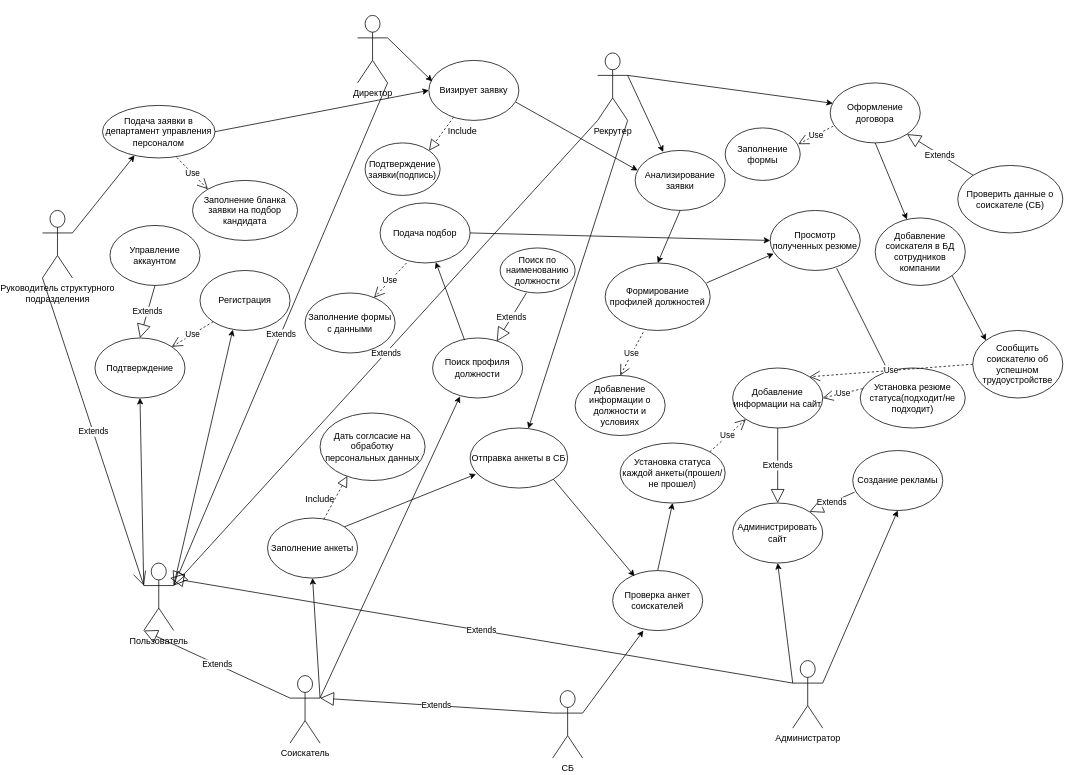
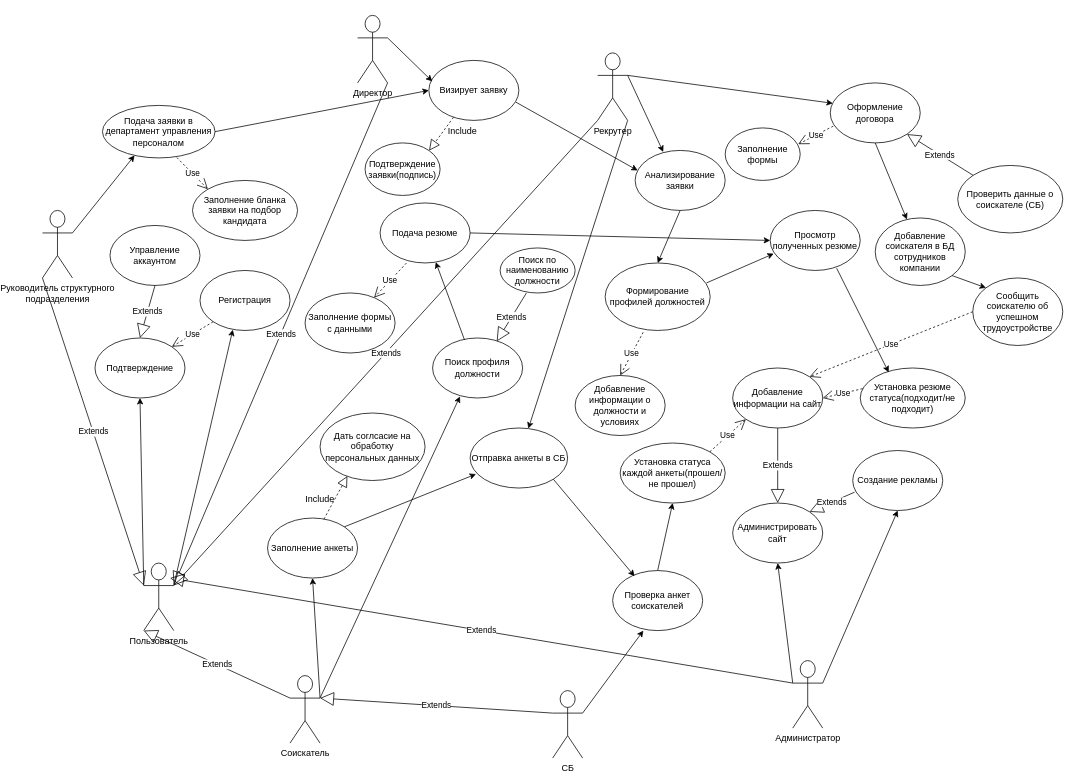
(425, 233) -> (425, 233)
(1017, 364) -> (1017, 312)
(140, 573) -> (139, 571)
